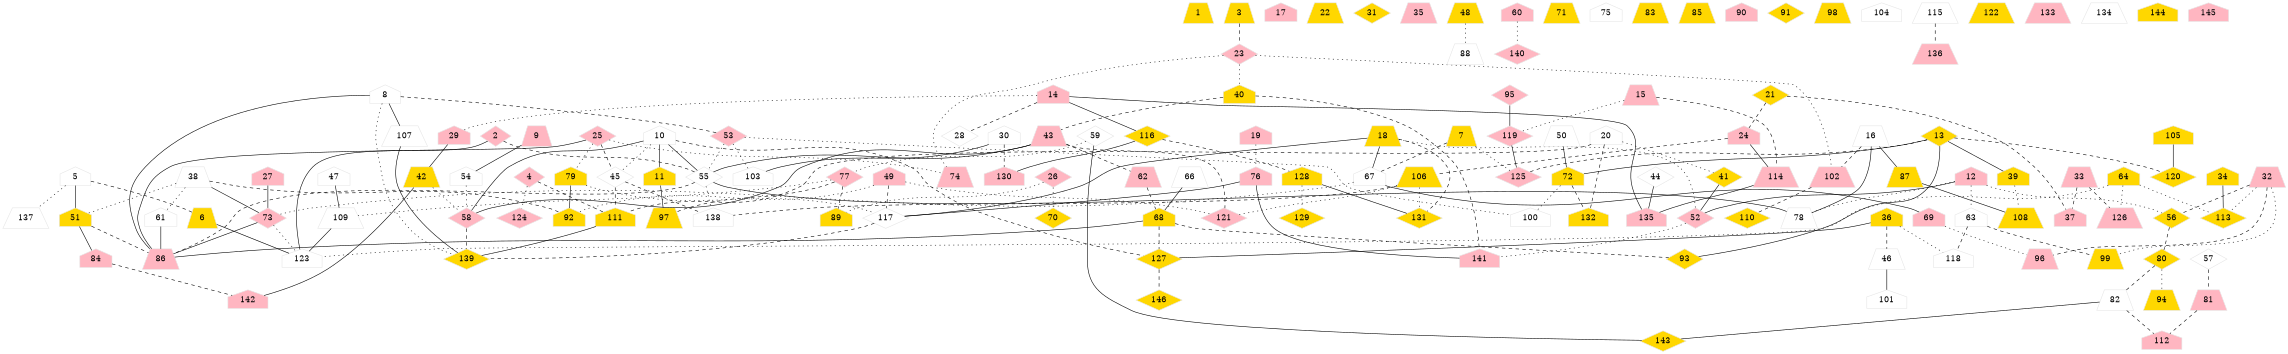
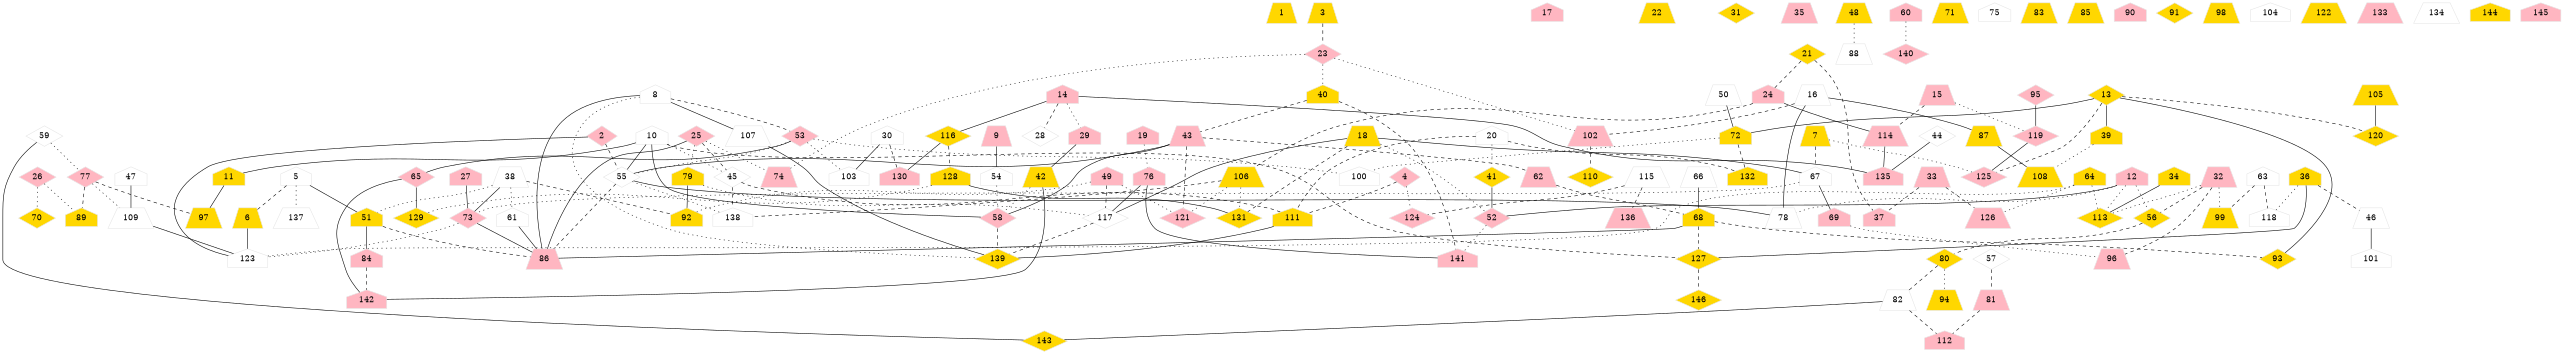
(2173, 136) -> (2376, 95)
none -> (416, 177)
(1971, 193) -> (2116, 198)
none -> (1497, 204)
